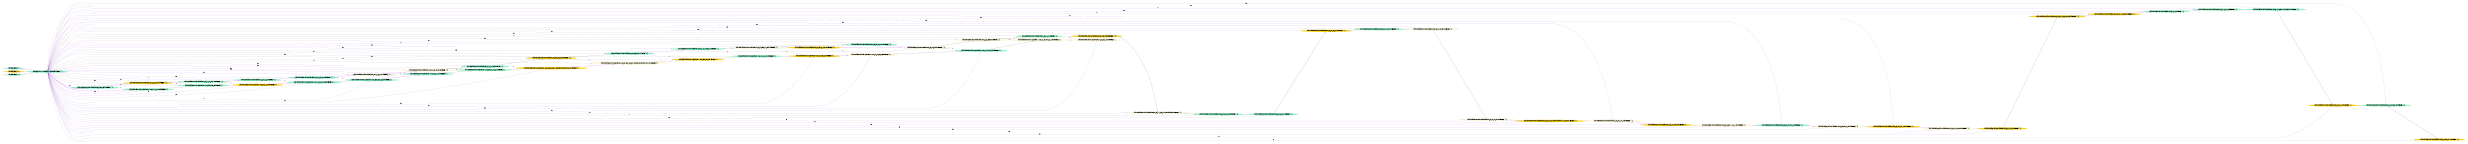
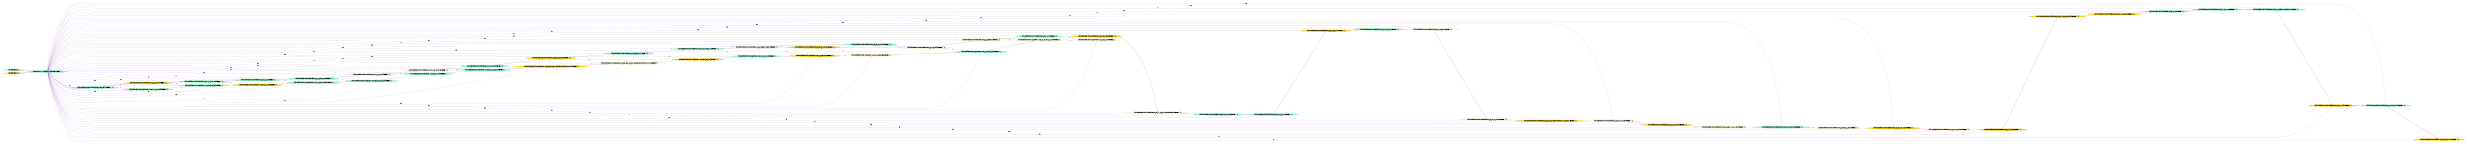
(14, 75) -> none
